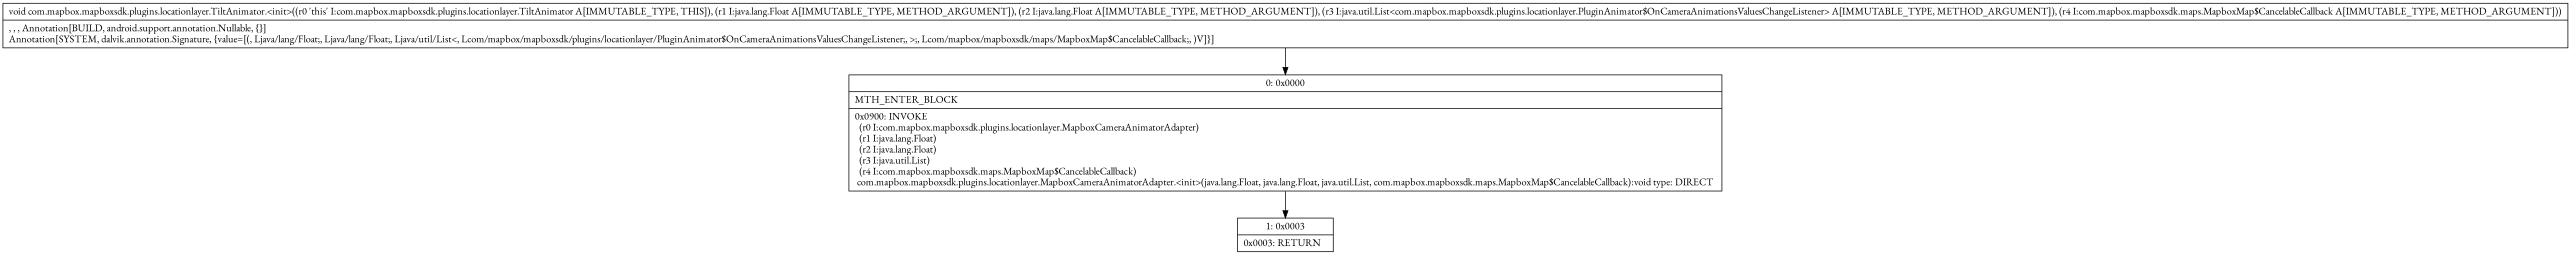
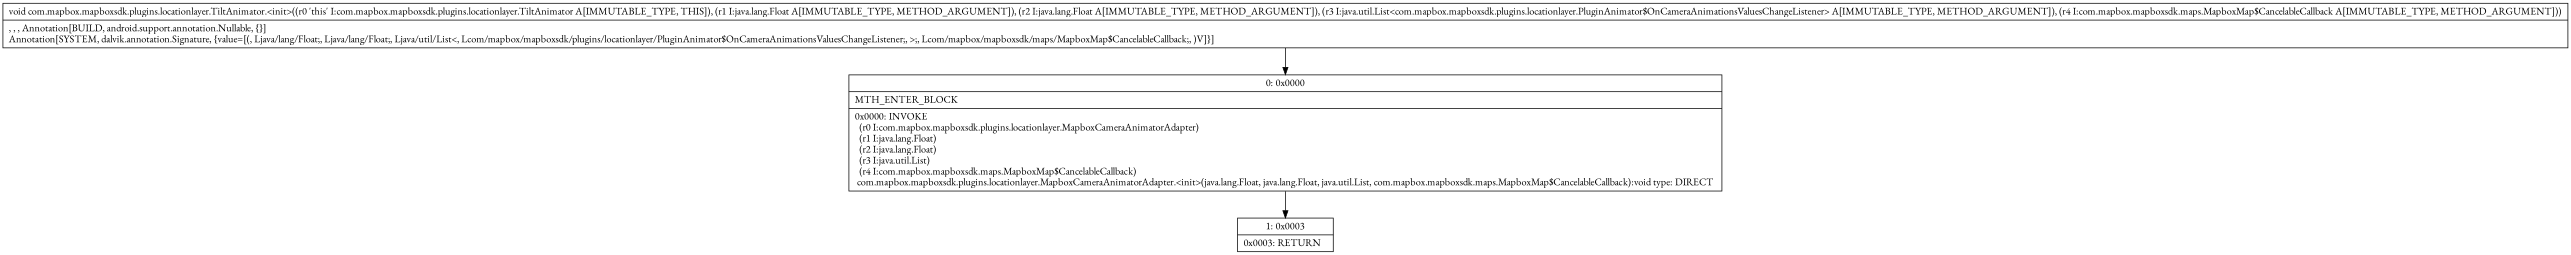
(893, 117) -> (893, 117)
